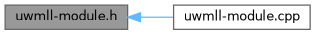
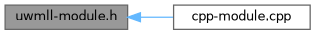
(242, 17) -> (242, 17)
